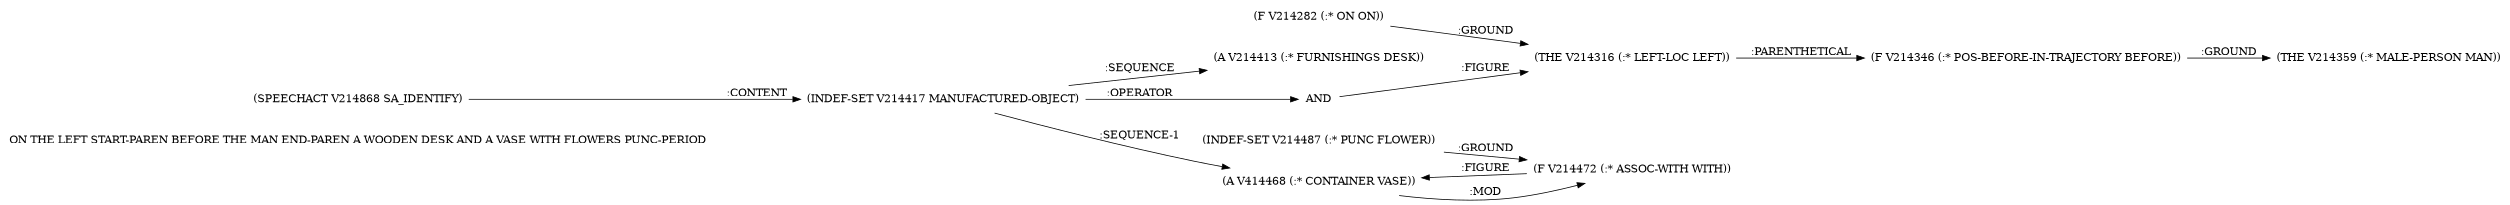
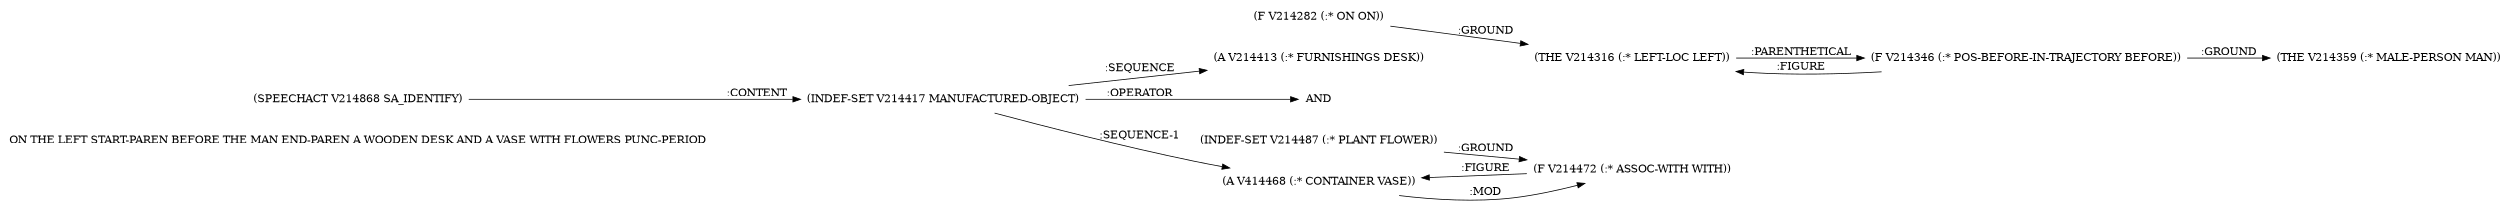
(1430, 85) -> (1813, 74)
(1319, 141) -> (1319, 141)
